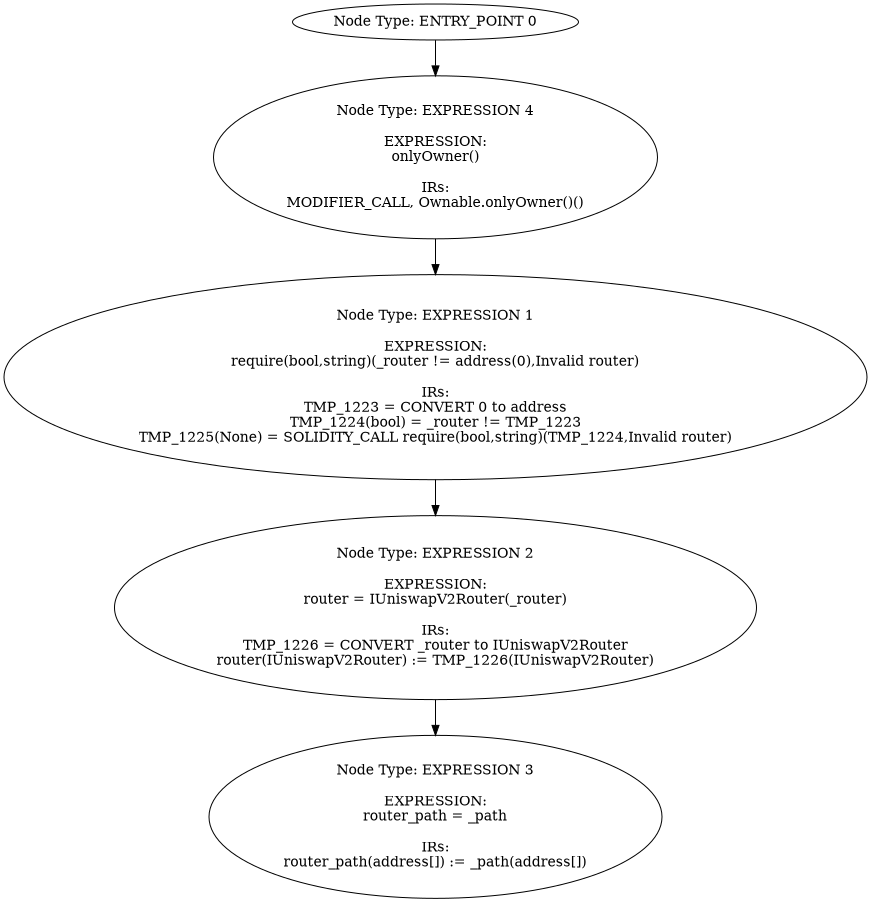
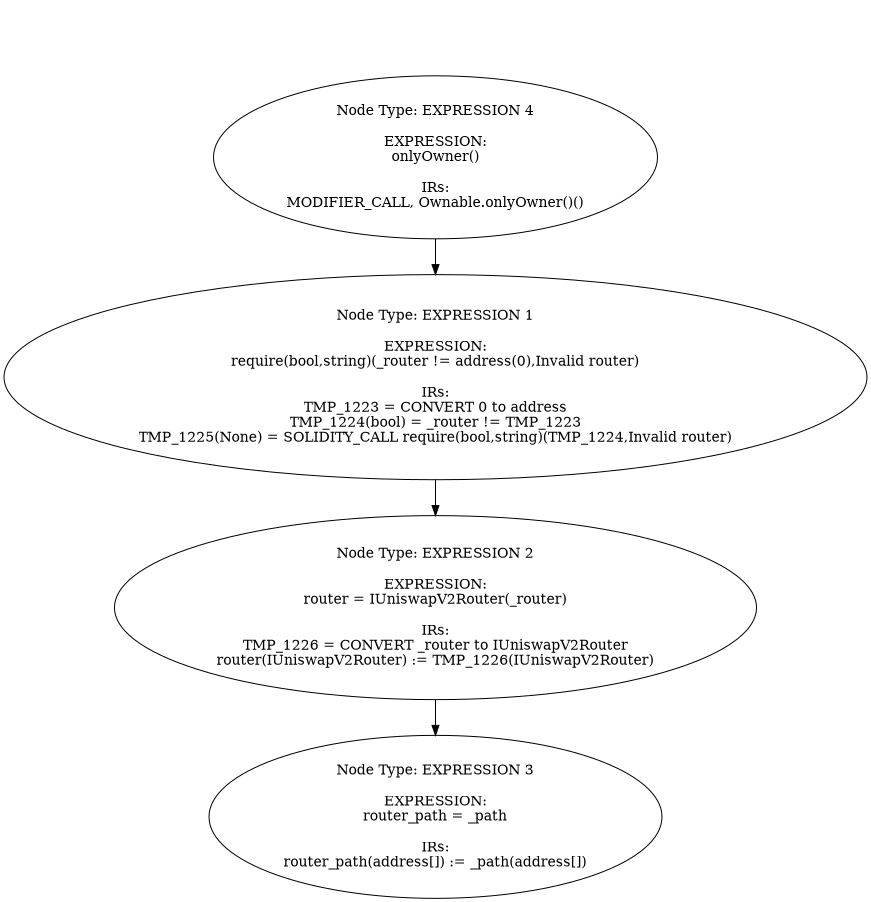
(436, 22) -> none
